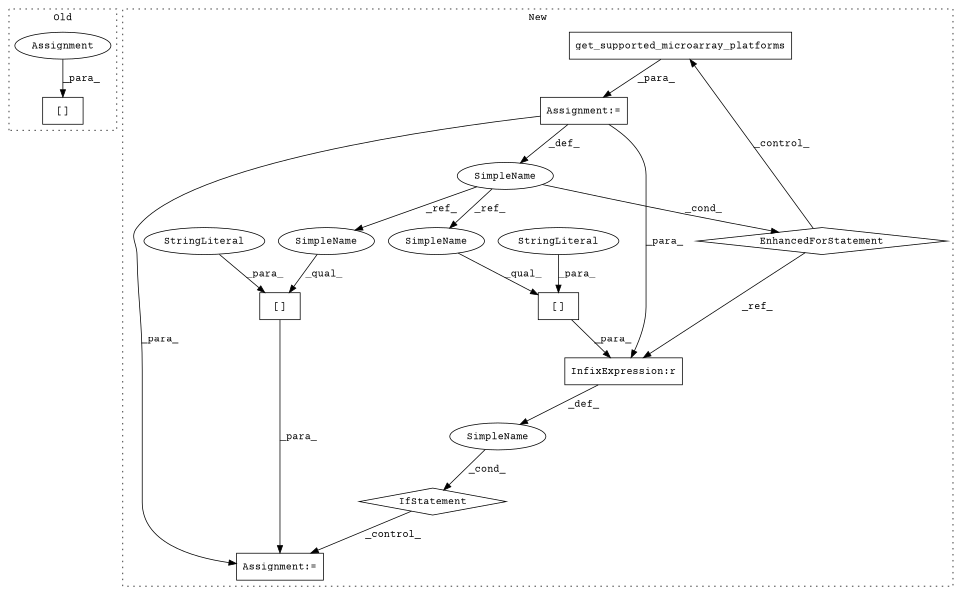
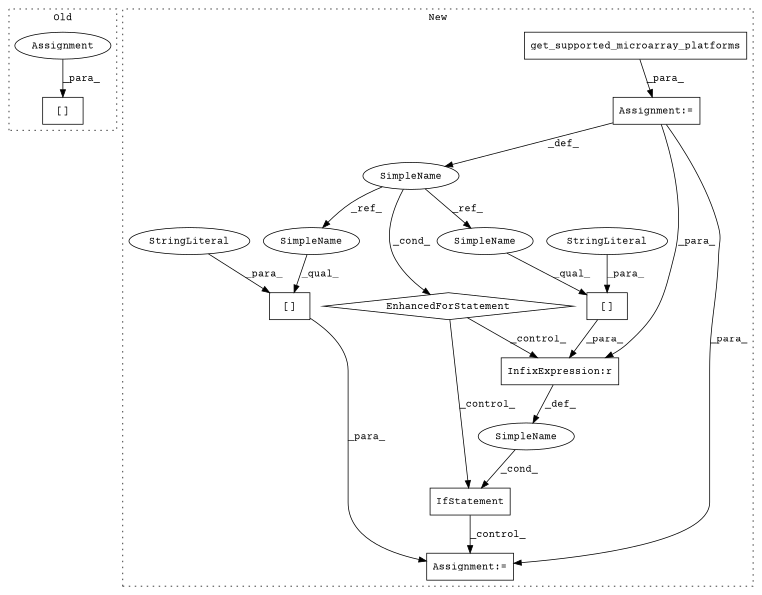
(754, 147) -> (459, 400)
(758, 306) -> (539, 339)
(433, 502) -> (470, 502)
